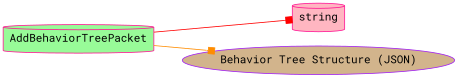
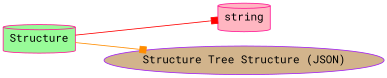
(79, 39) -> (39, 39)
(318, 60) -> (244, 60)
